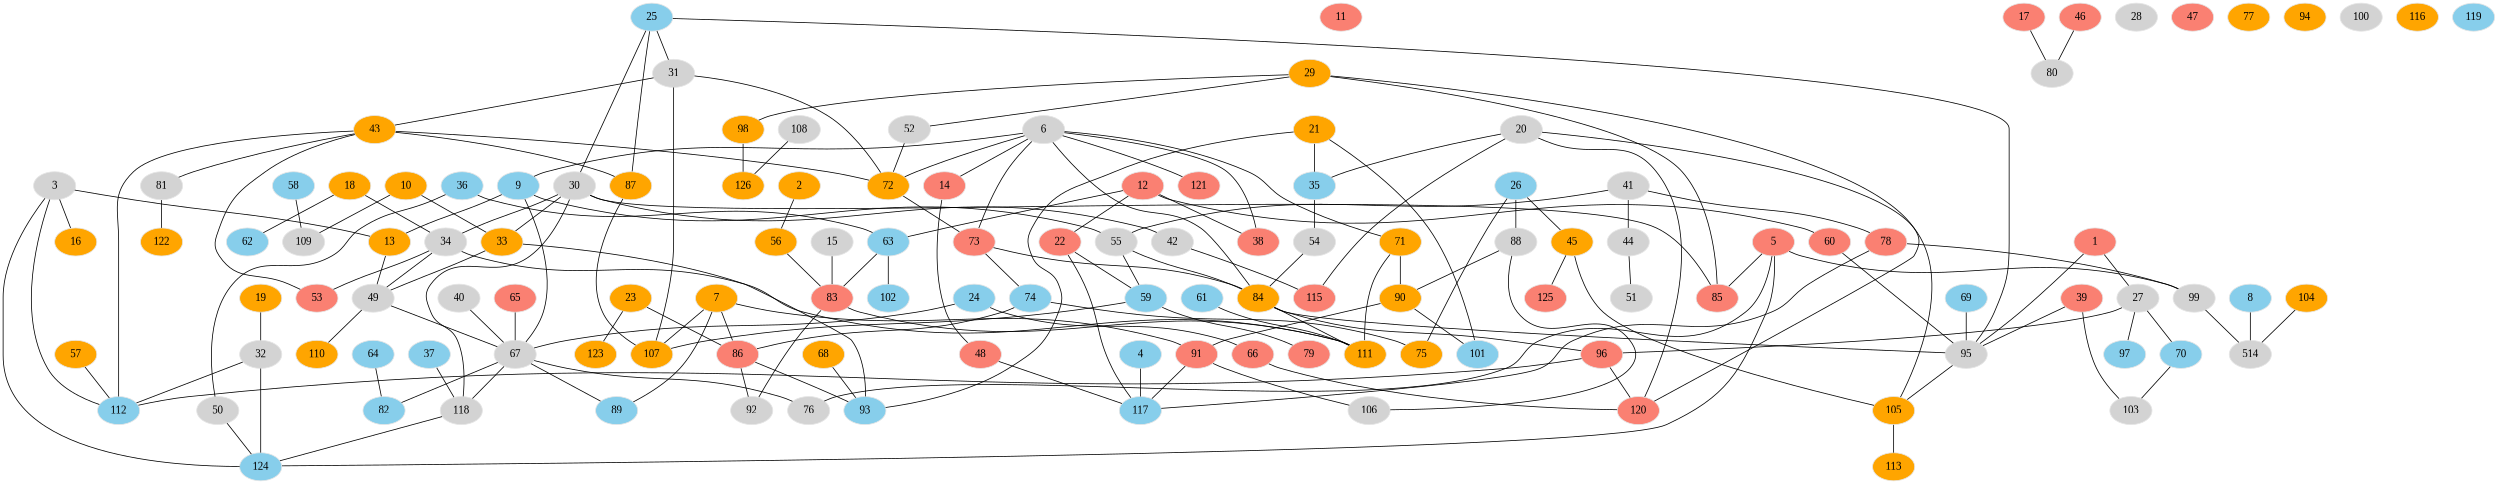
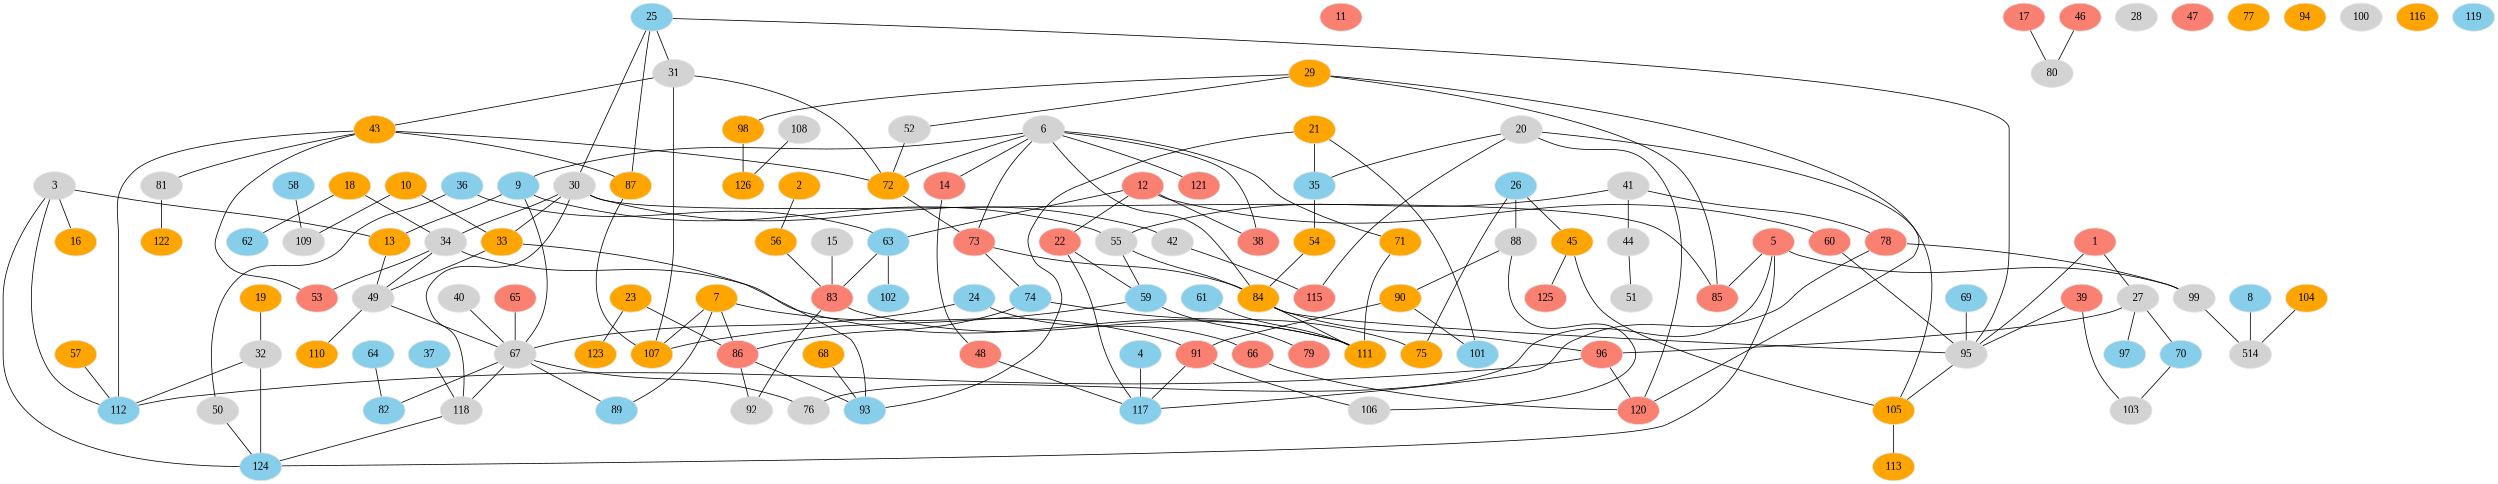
(1314, 242) -> (1314, 242)
(1400, 270) -> none
